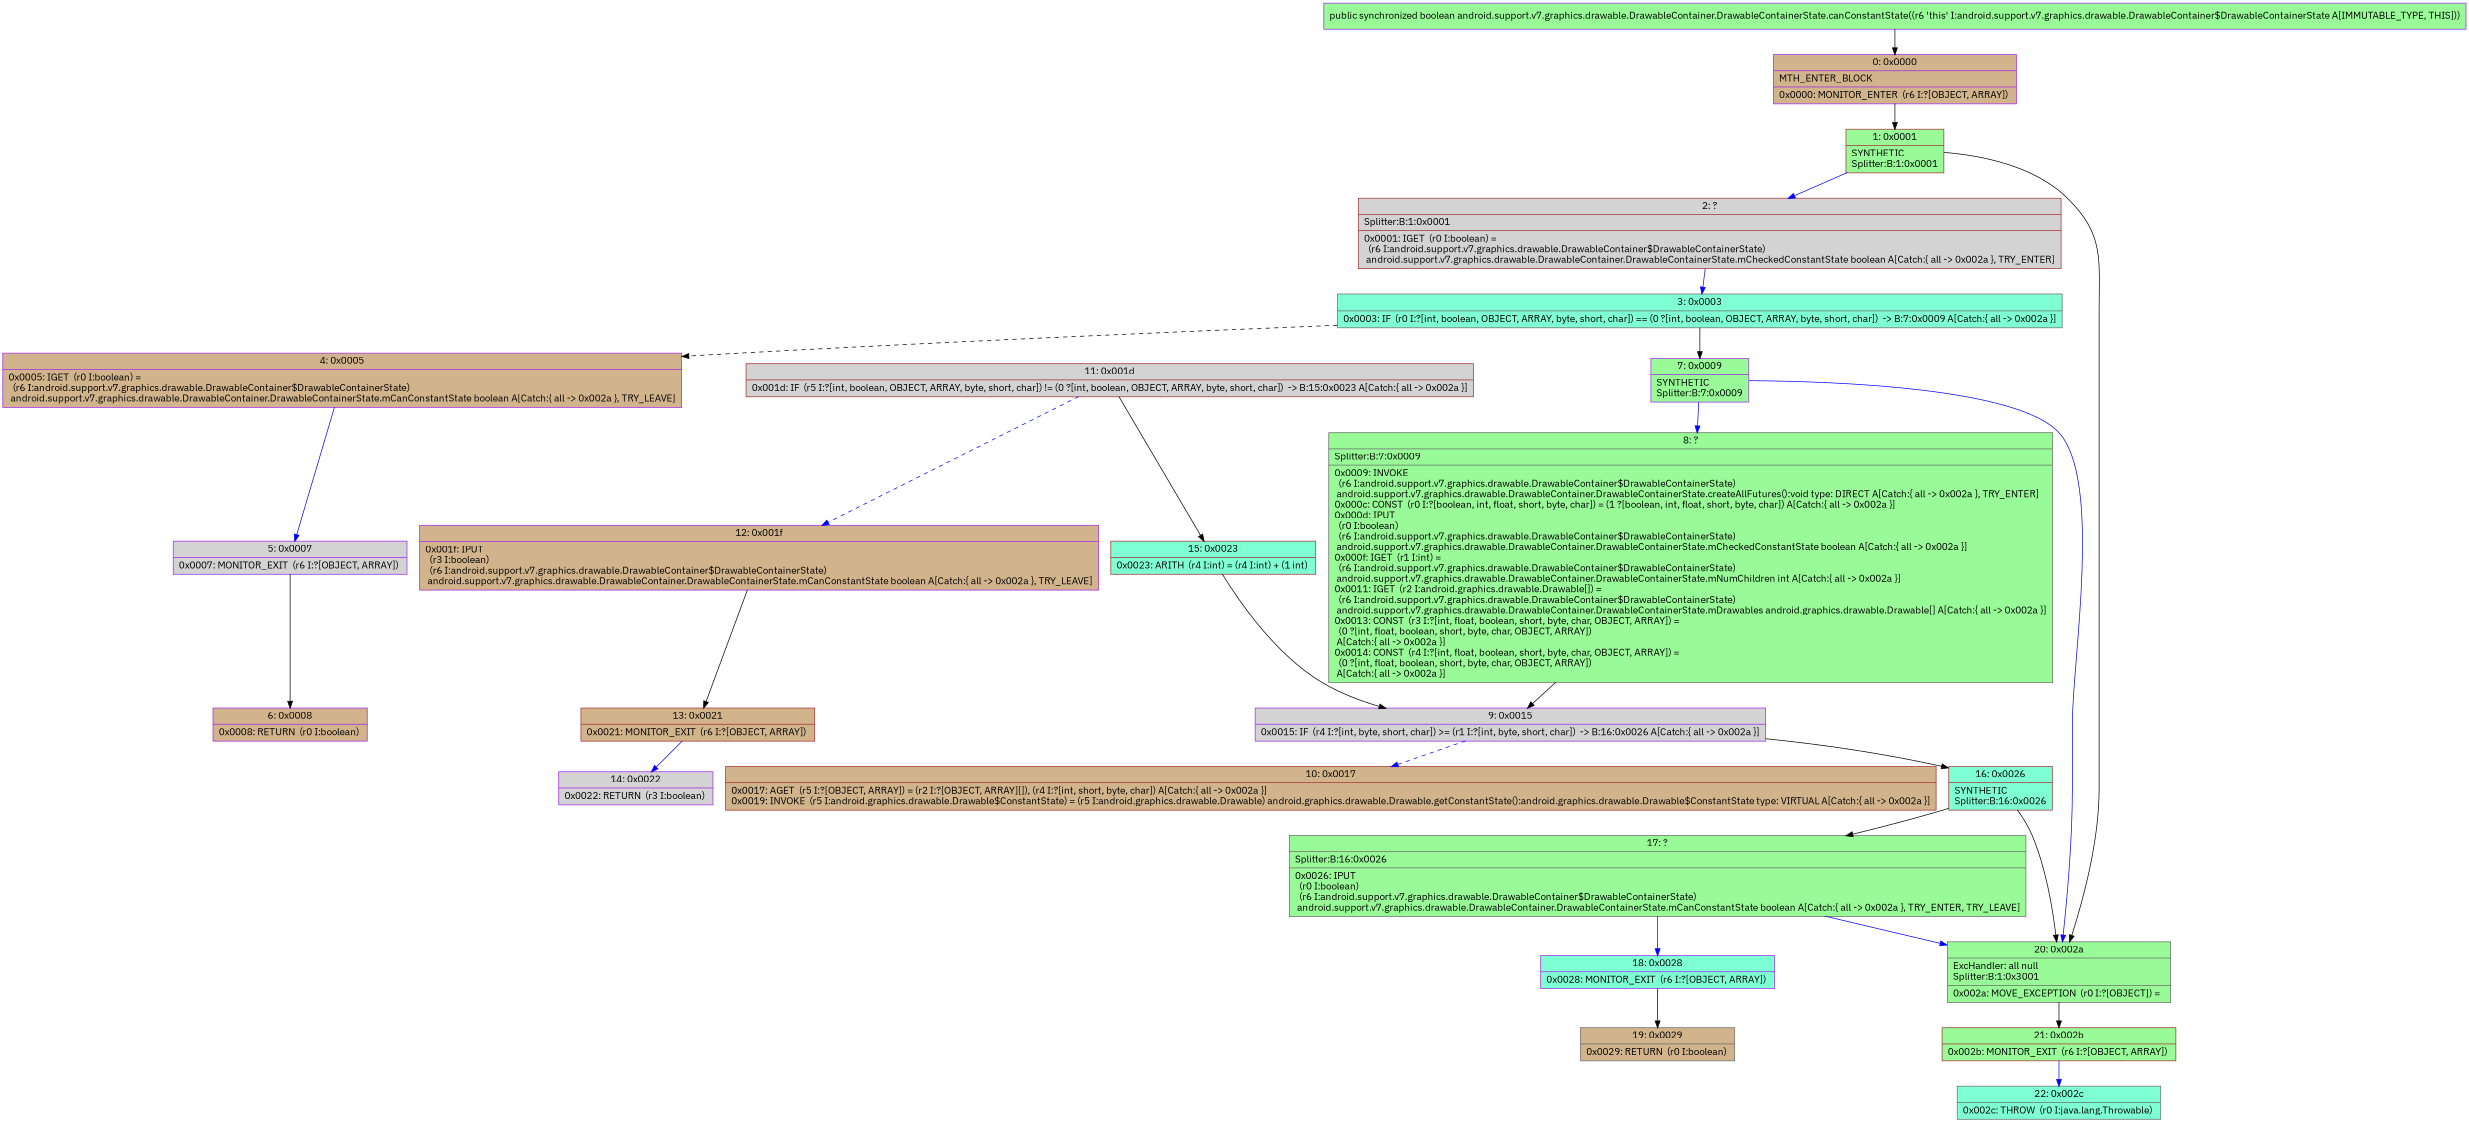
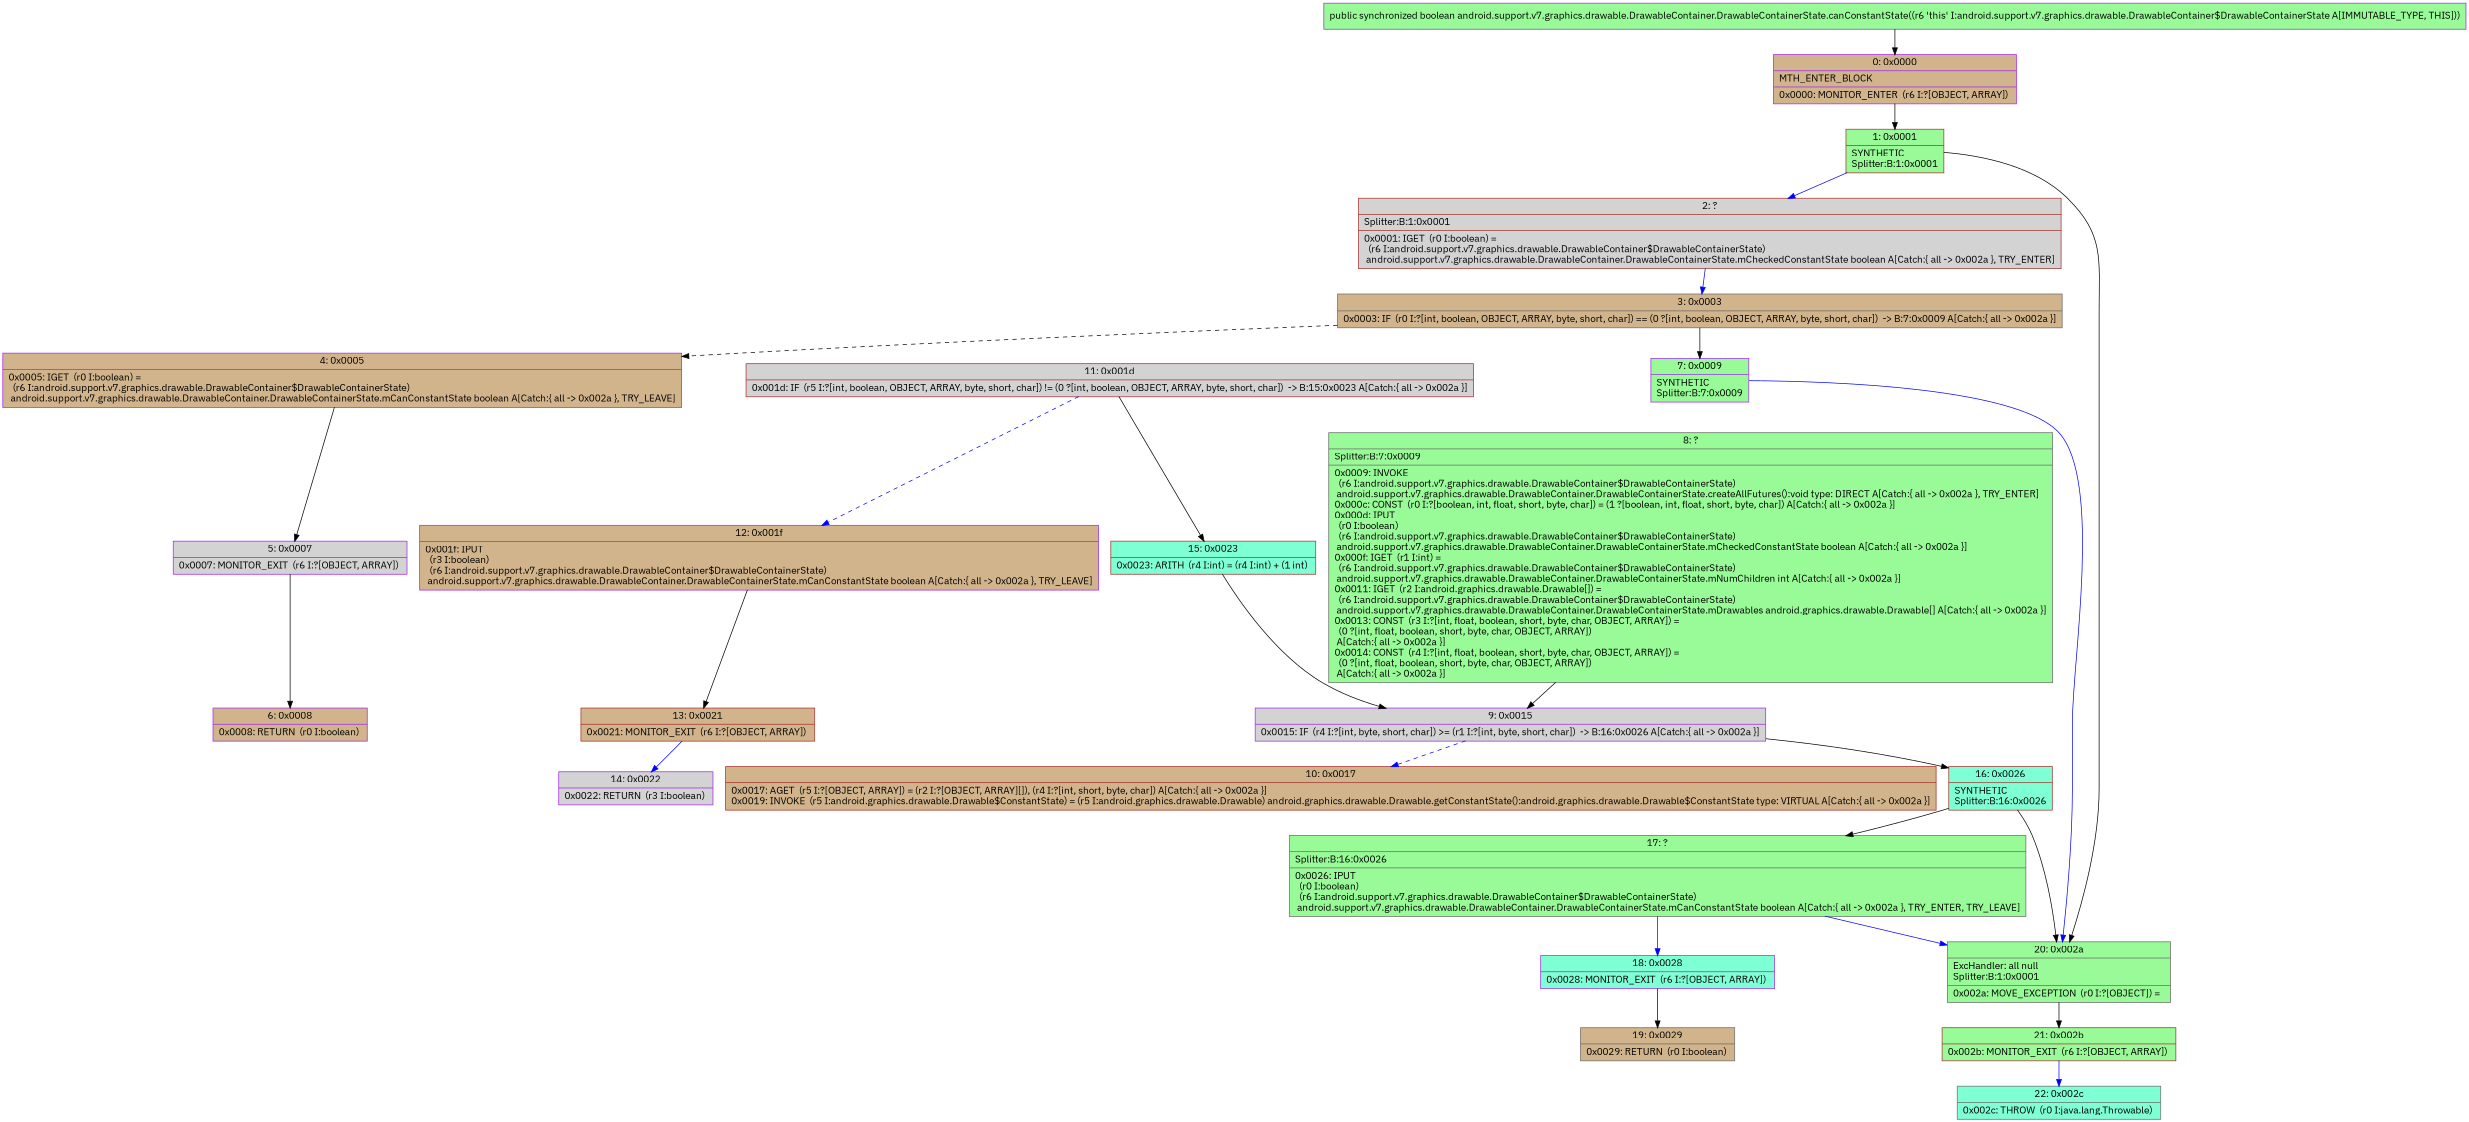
(1700, 311) -> (1700, 311)
(1698, 414) -> none
(316, 471) -> (316, 471)
(1996, 977) -> (1996, 977)
